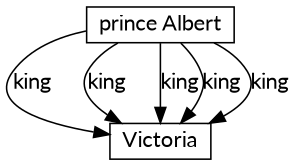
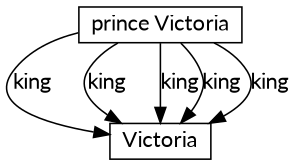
(160, 25) -> (160, 25)
